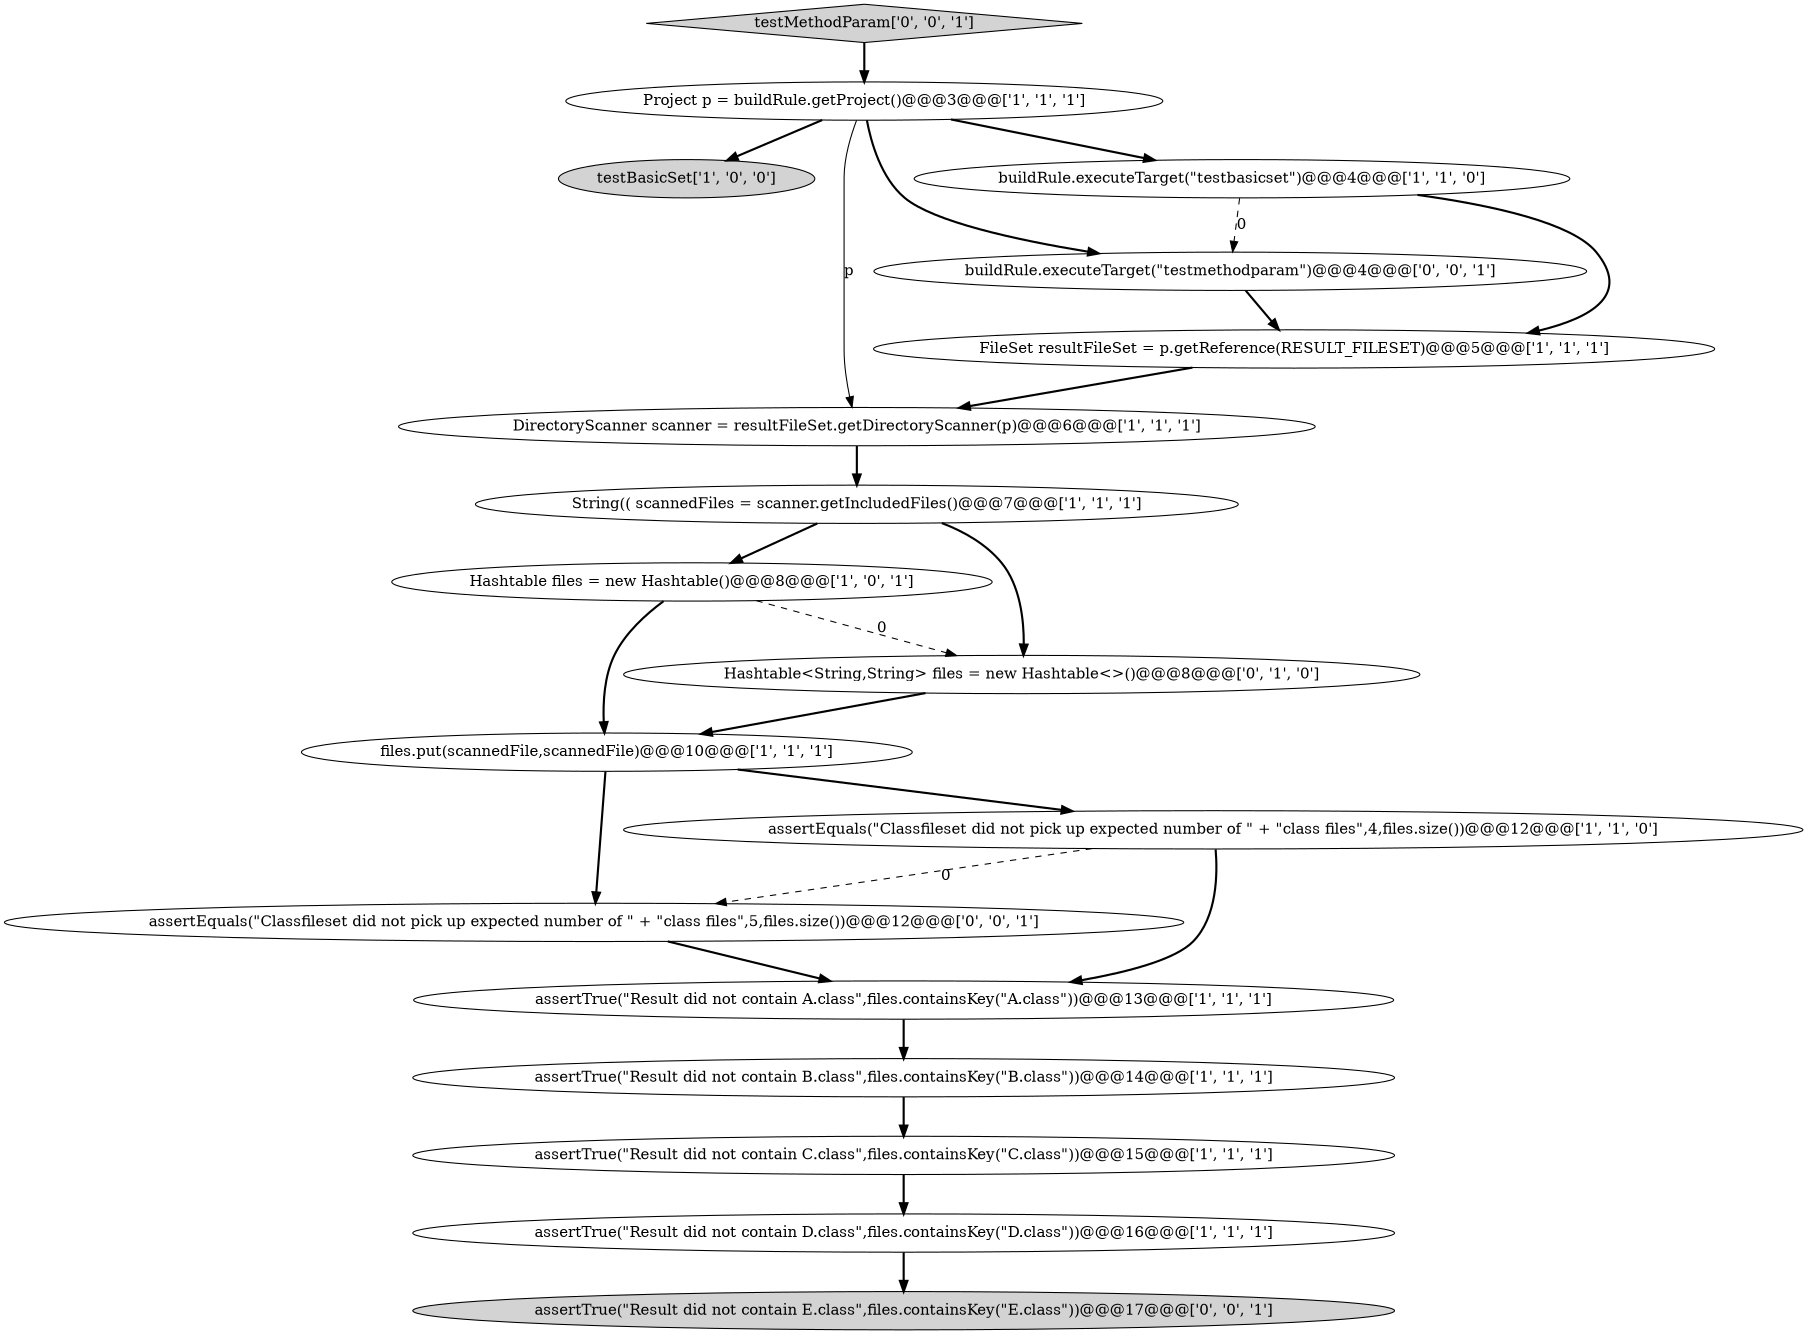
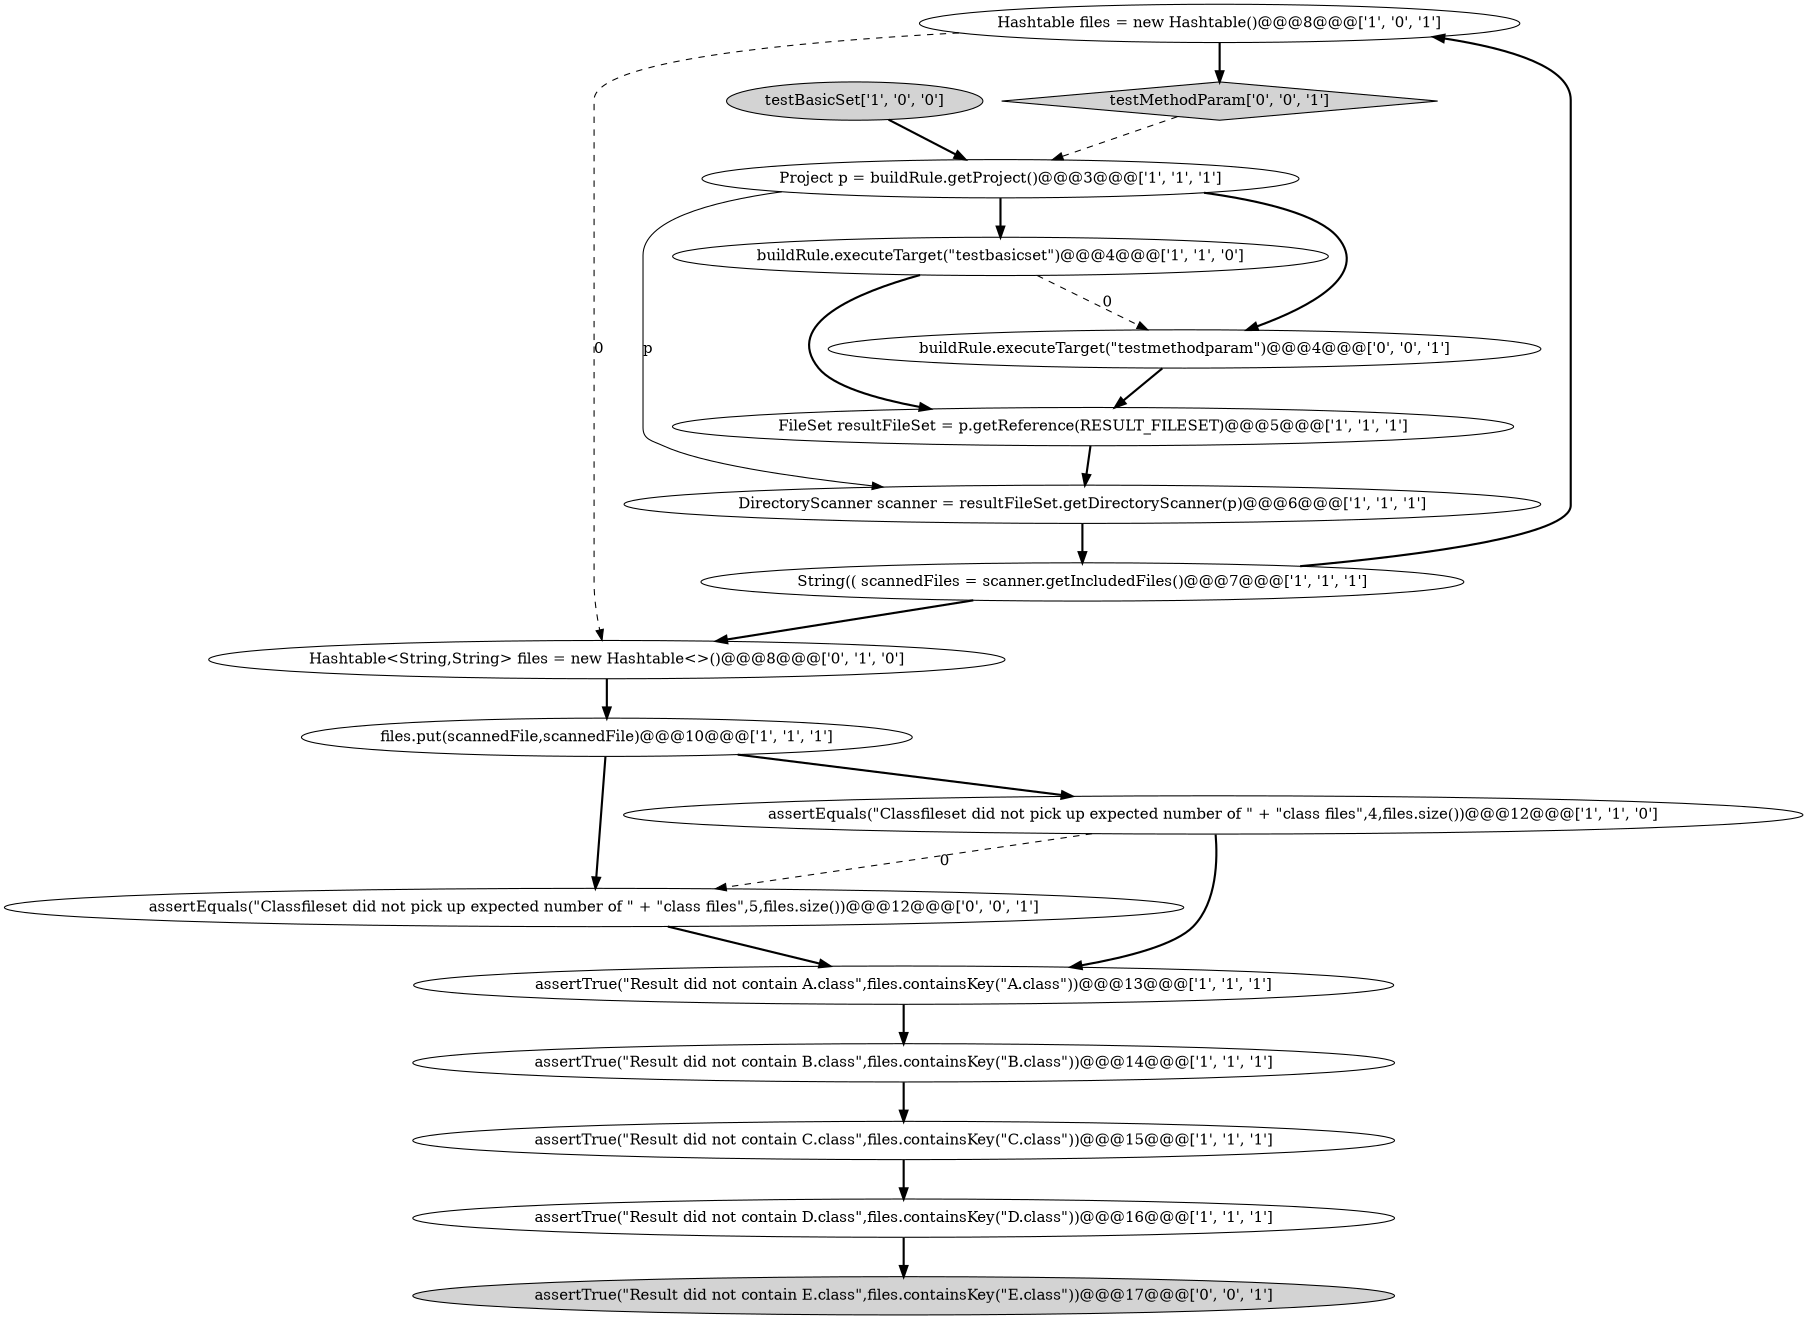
(864, 57) -> (1120, 137)
(780, 138) -> (922, 137)
(616, 653) -> (1220, 57)
